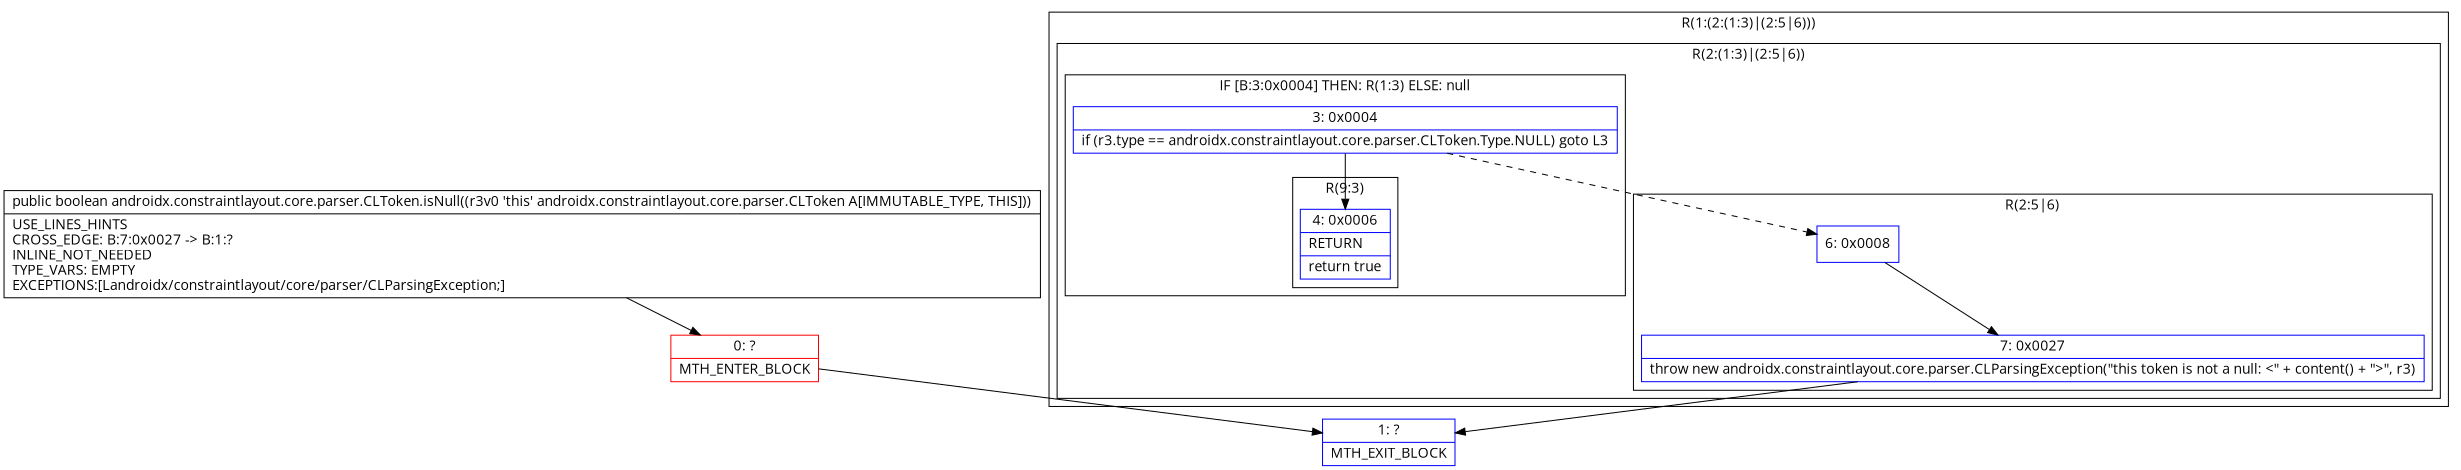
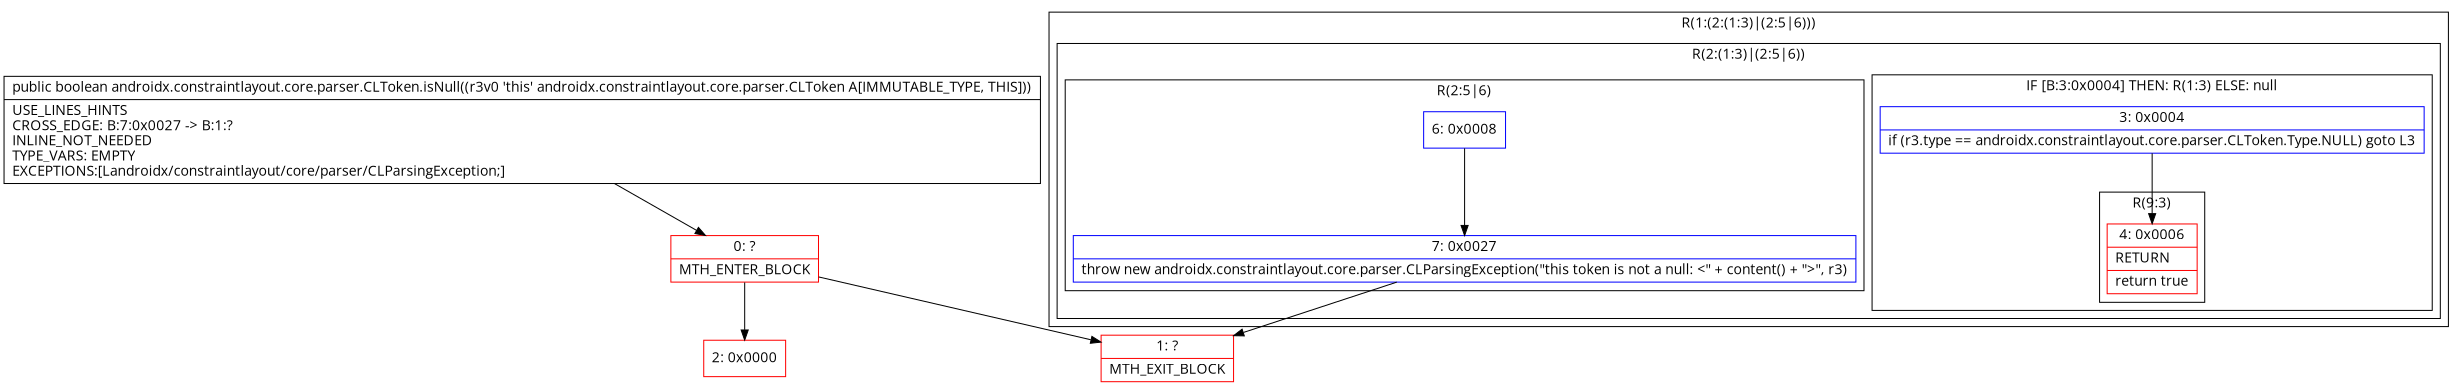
(1618, 191) -> none
(1345, 244) -> (2152, 259)
none -> (745, 358)
(1389, 442) -> (1167, 358)
